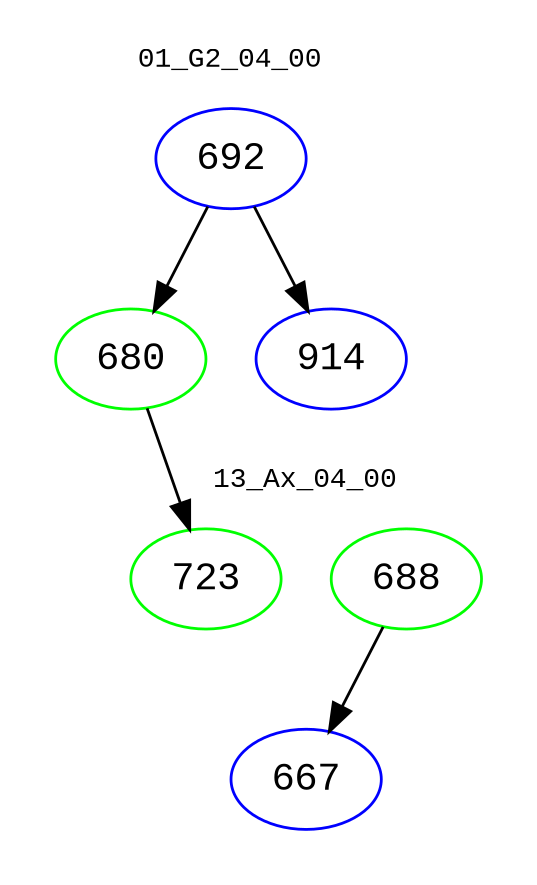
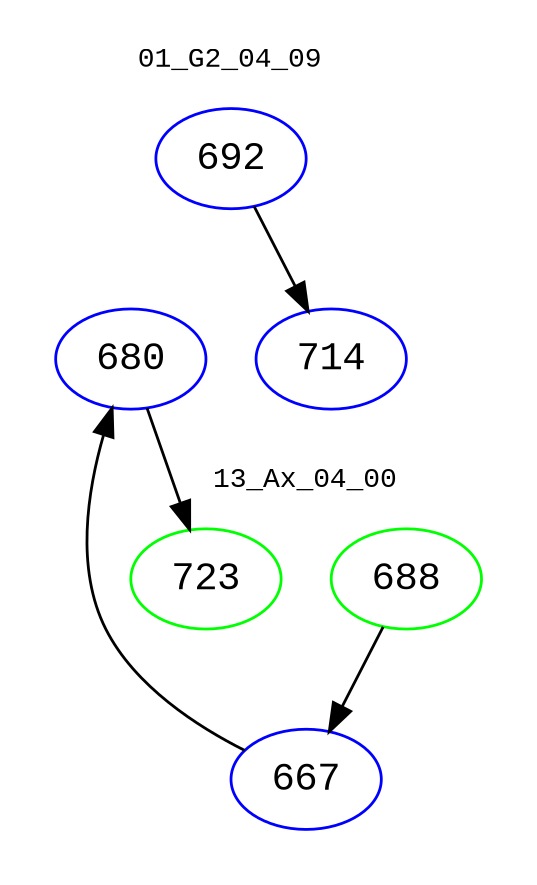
(231, 60) -> (231, 60)
(187, 246) -> (92, 587)
(131, 359) -> (131, 359)
(331, 359) -> (331, 359)
